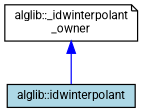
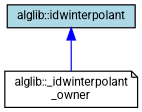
(71, 69) -> (71, 56)
